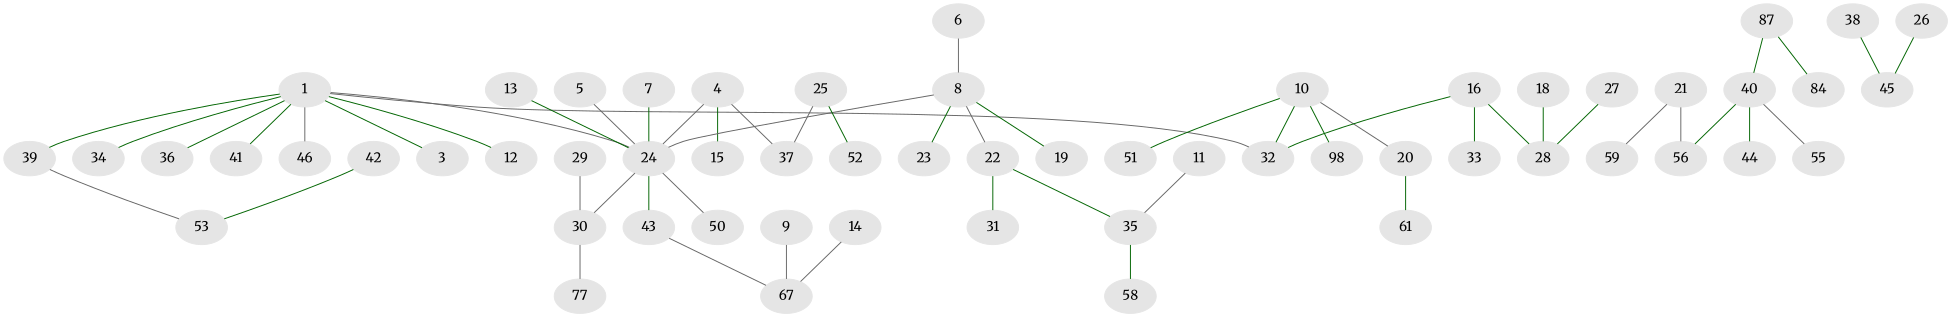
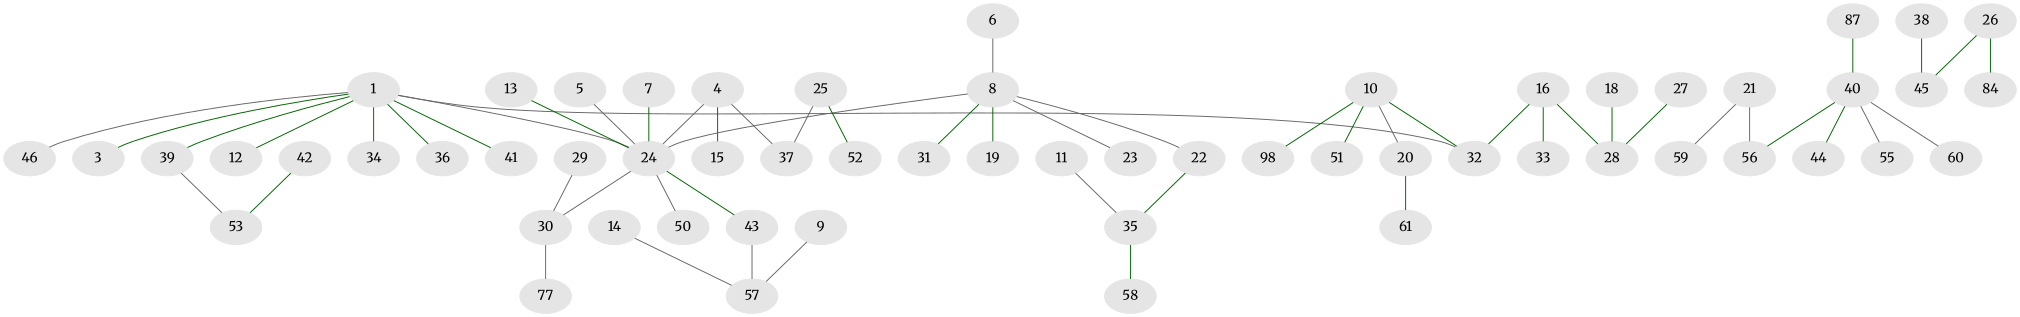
(1793, 55) -> (1990, 56)
(941, 124) -> (1062, 124)
none -> (1956, 159)
(993, 193) -> (959, 124)
(786, 296) -> (752, 296)
